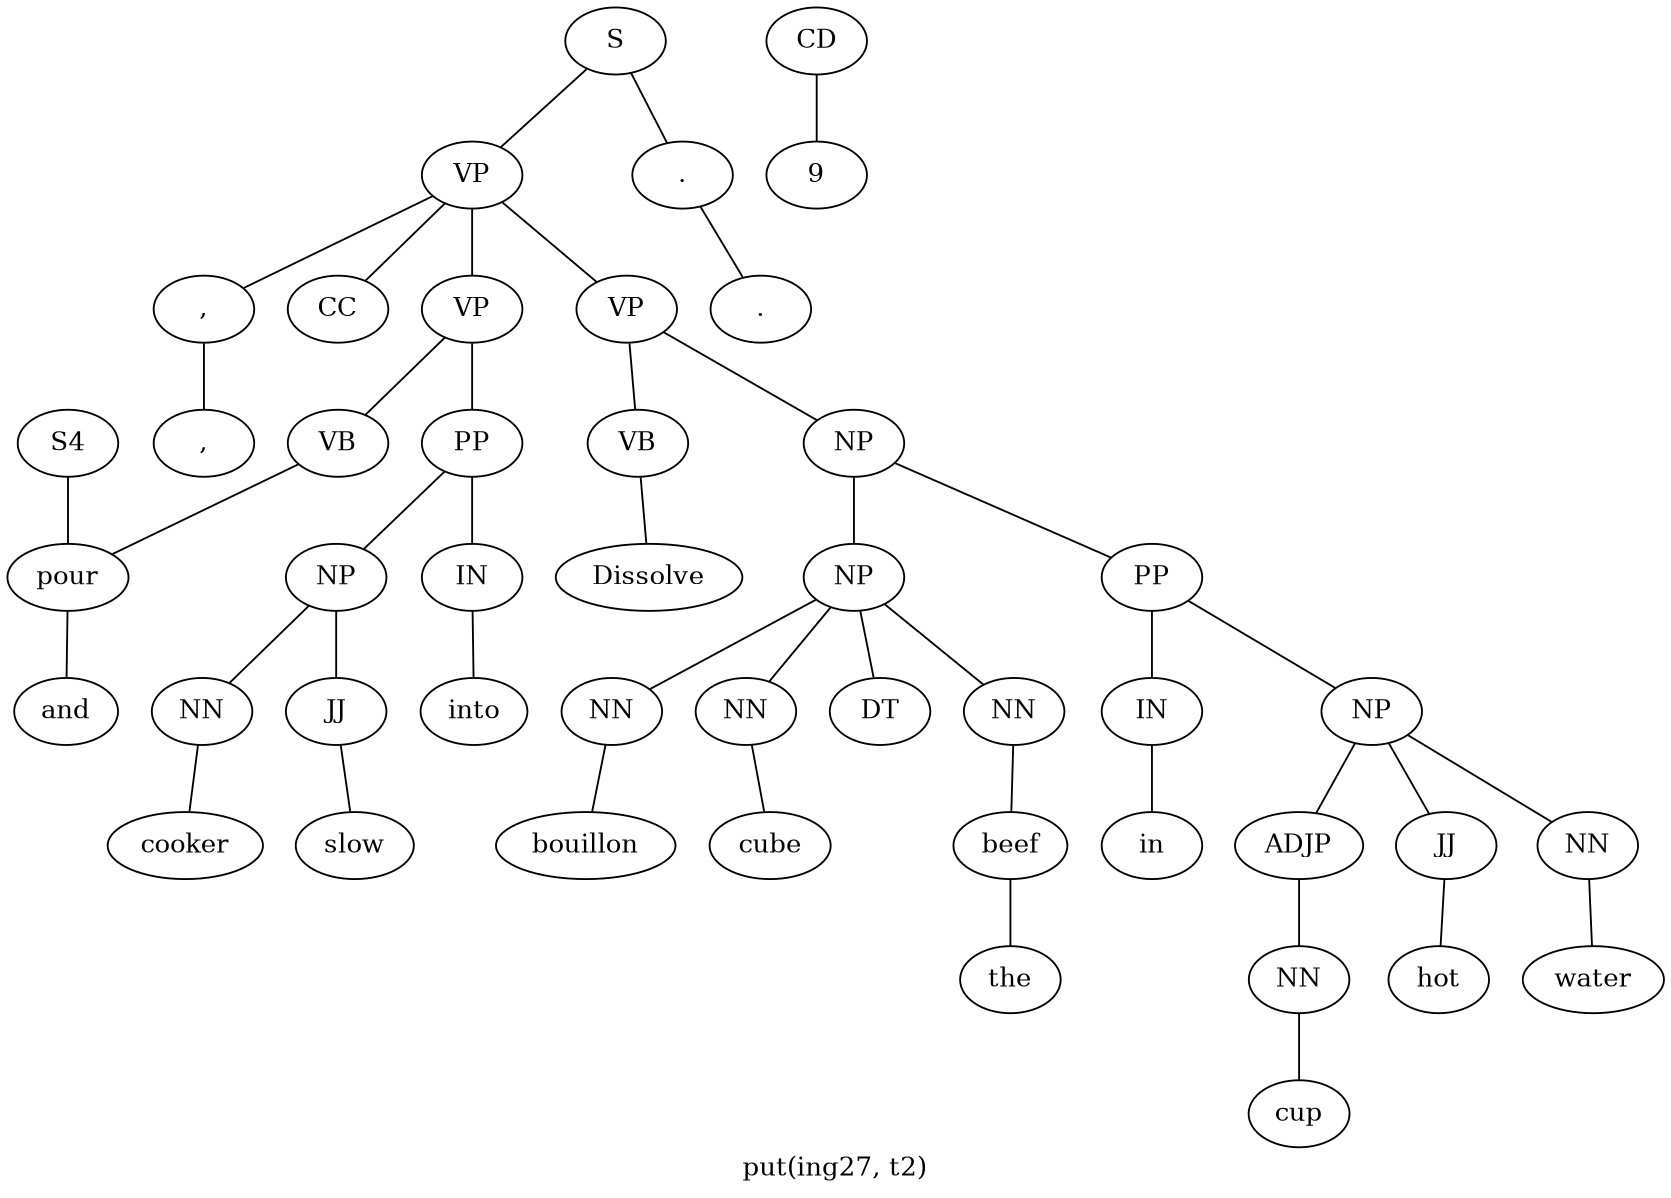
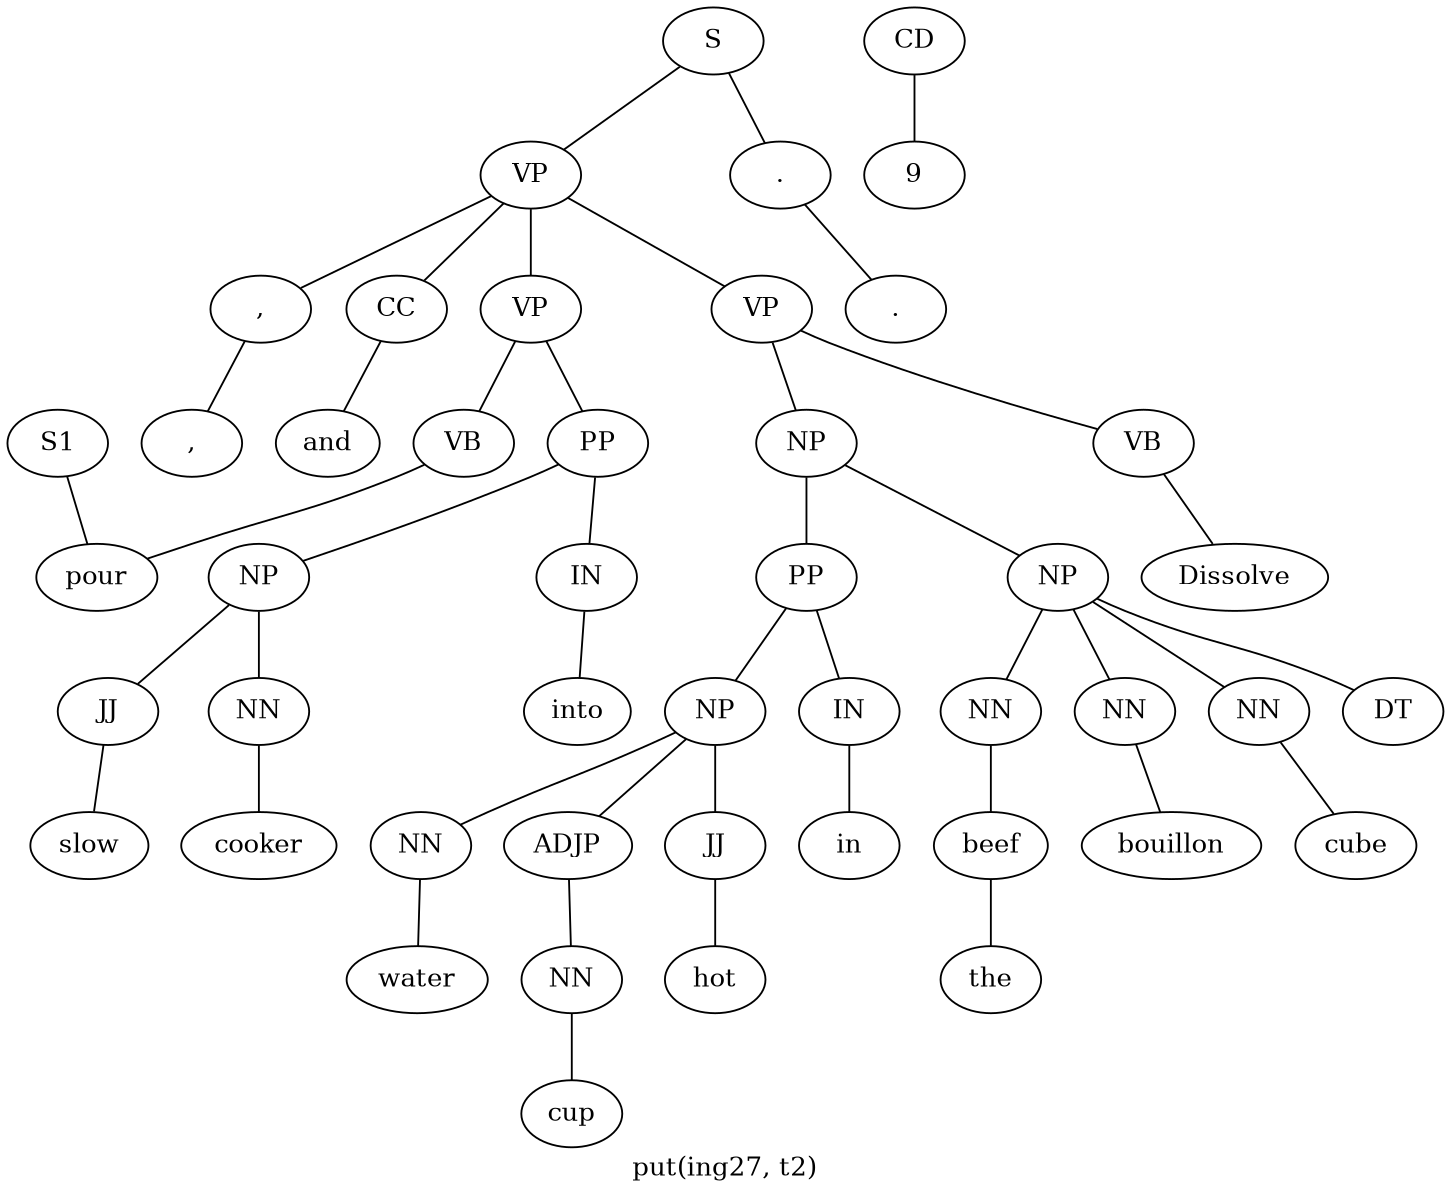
(68, 443) -> (58, 443)
(67, 645) -> (362, 376)
